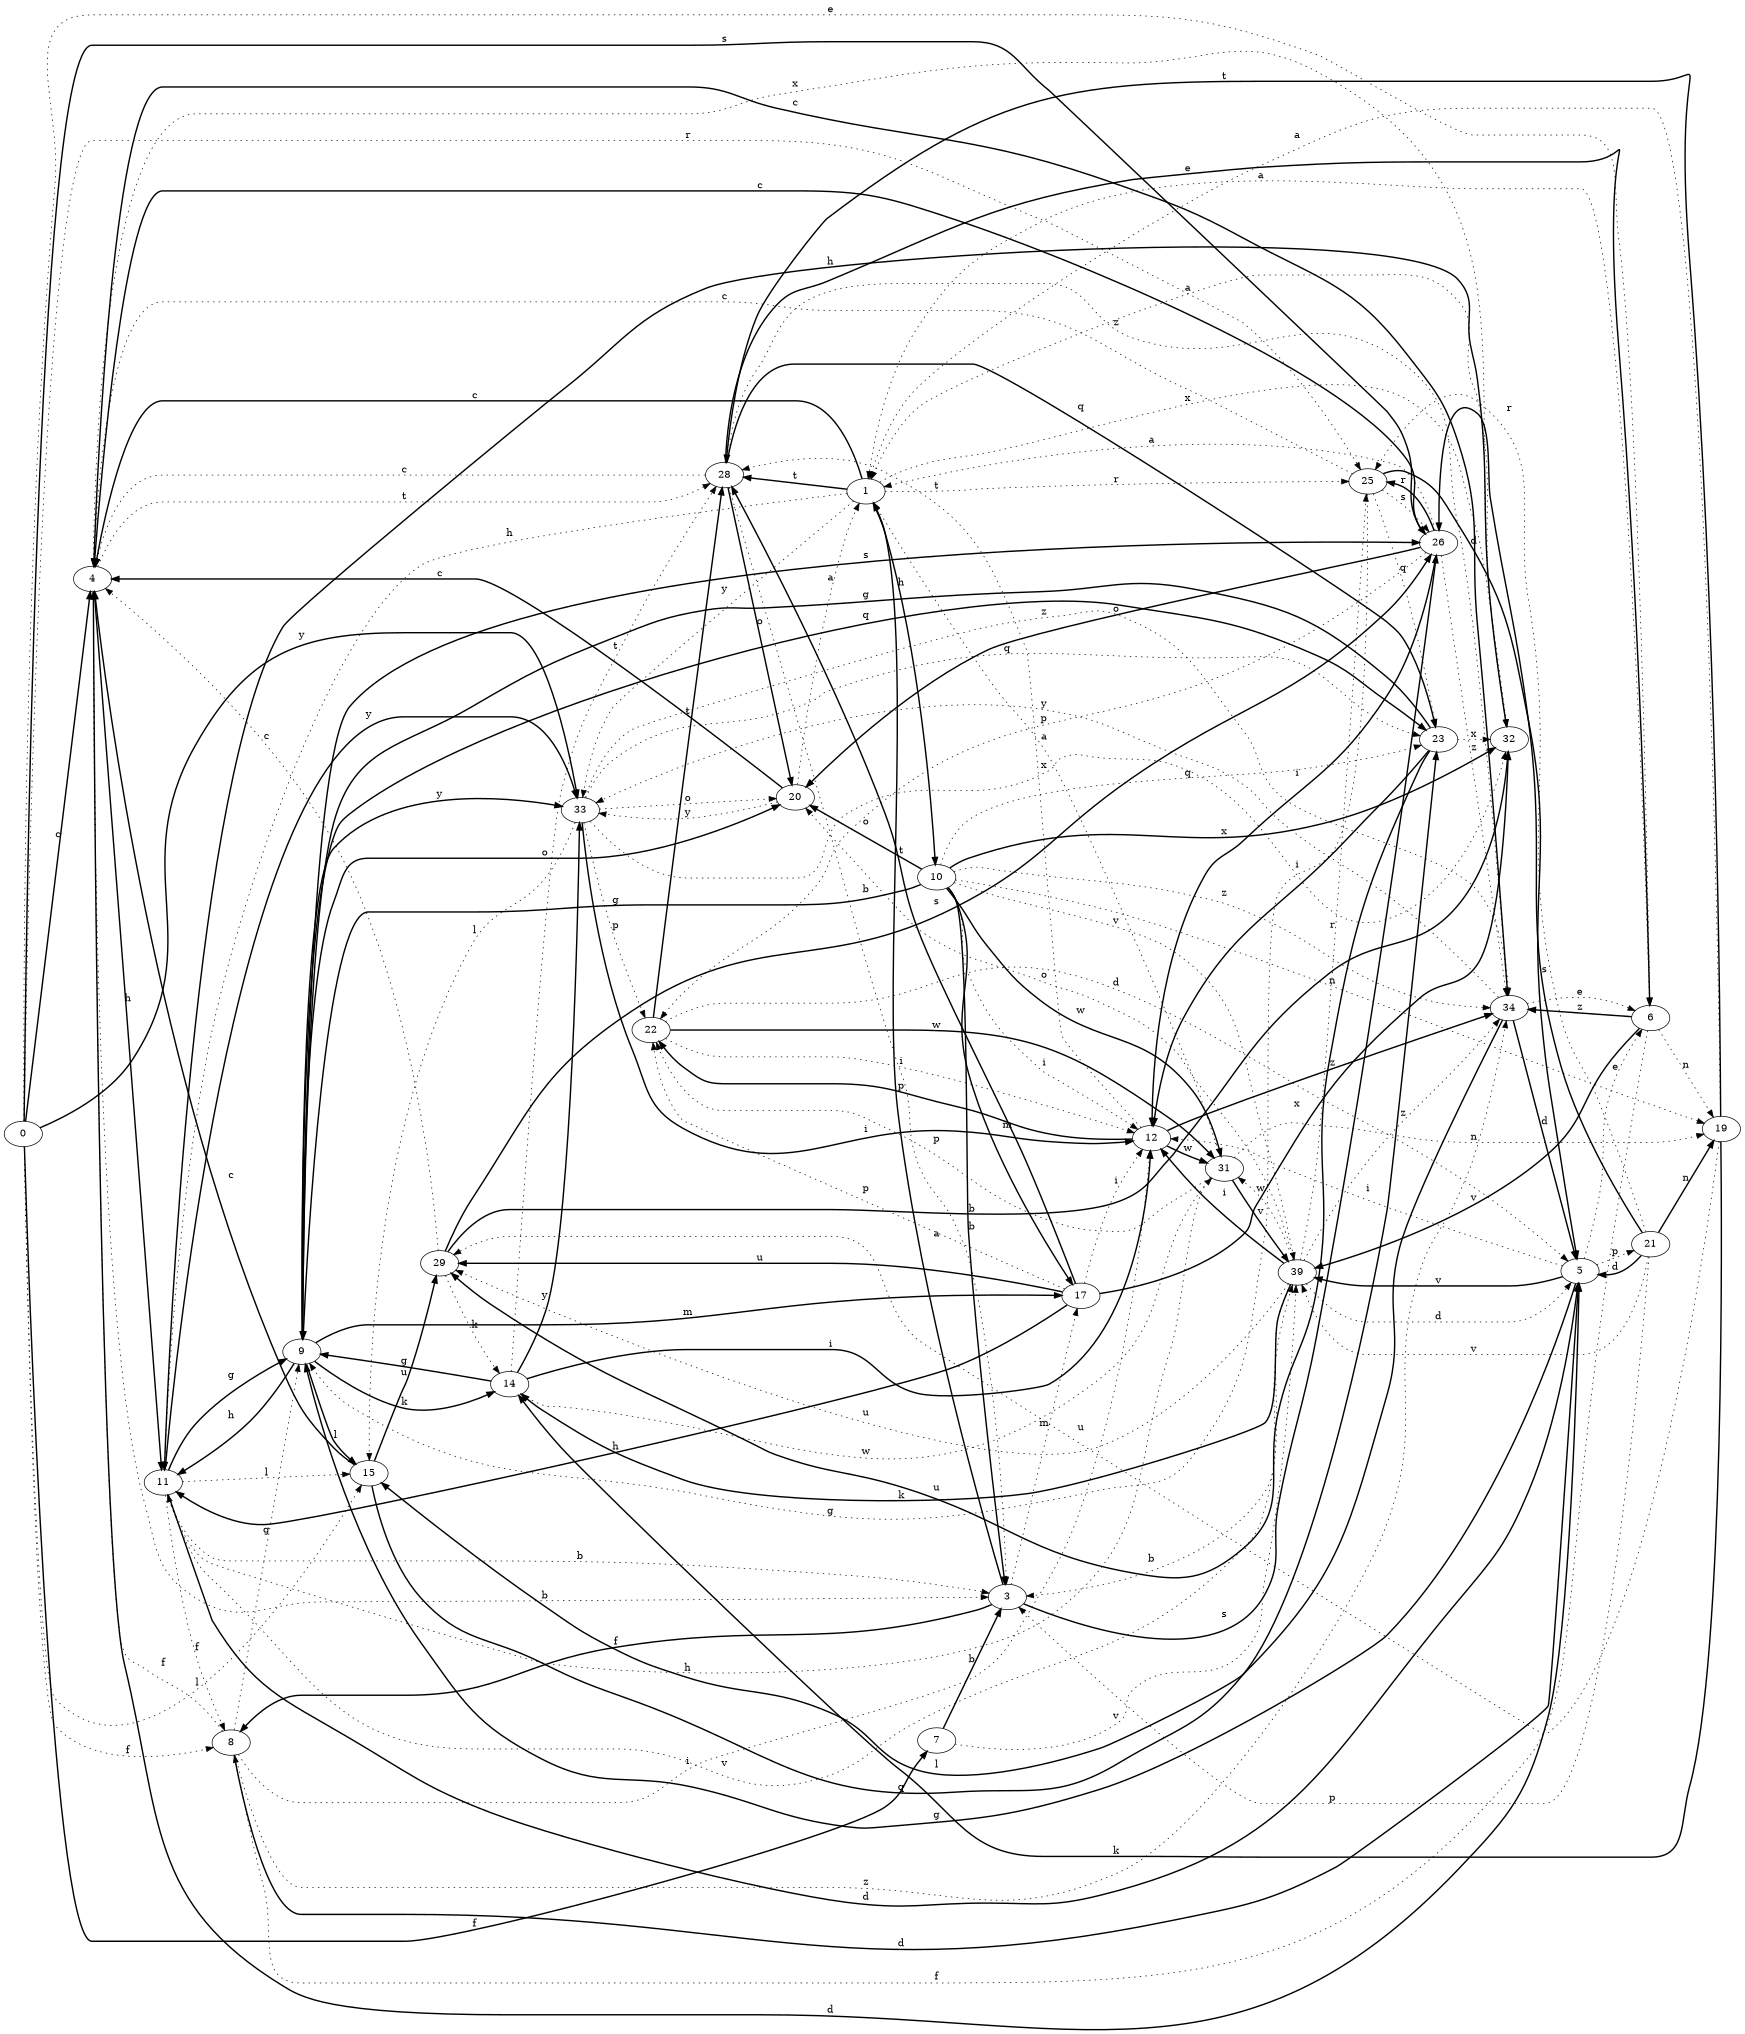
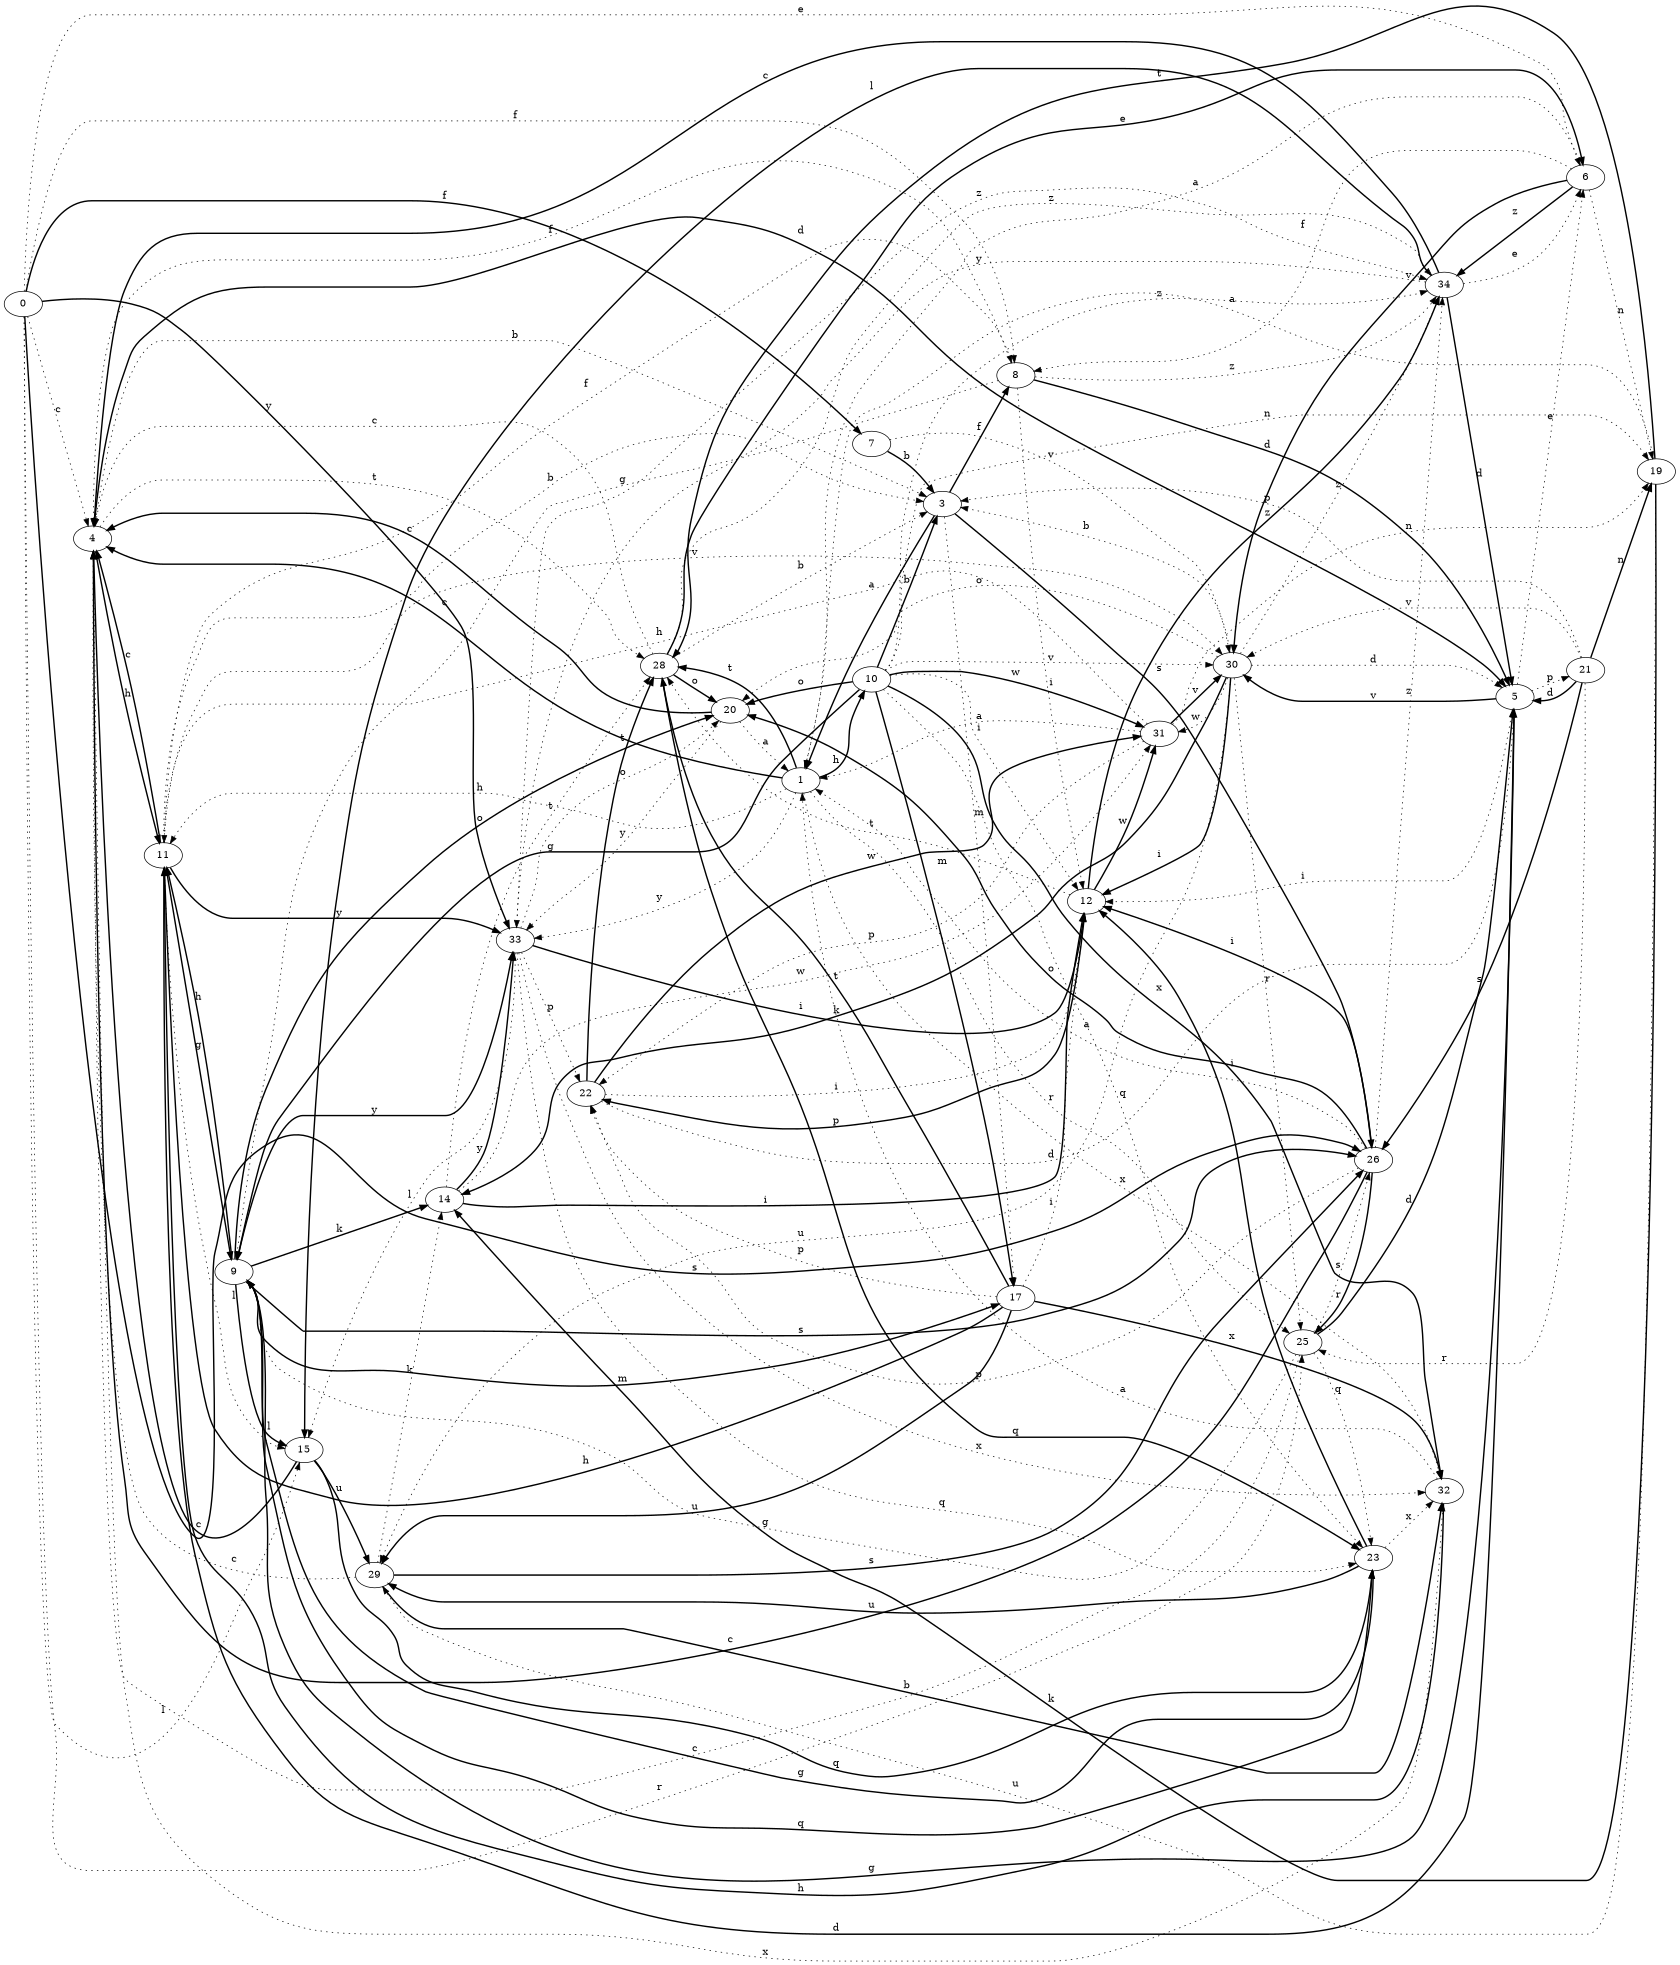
none -> (134, 700)
(58, 860) -> (57, 418)
(1297, 1272) -> (1232, 665)
(405, 1367) -> none
